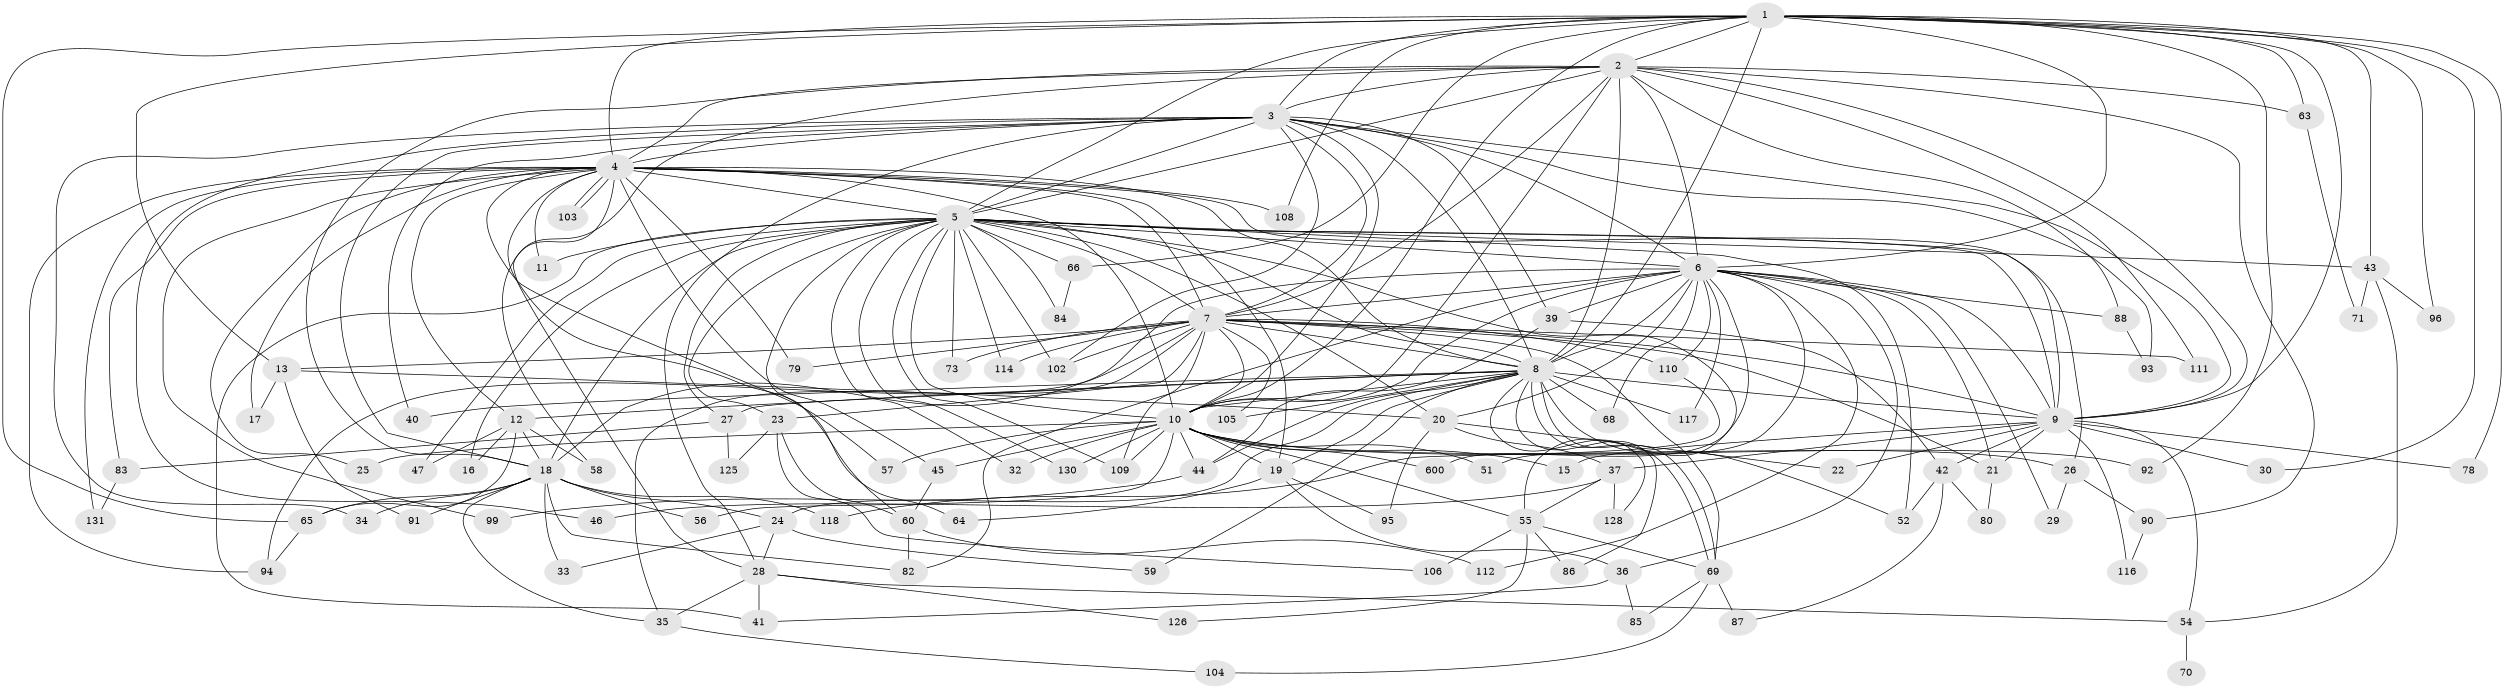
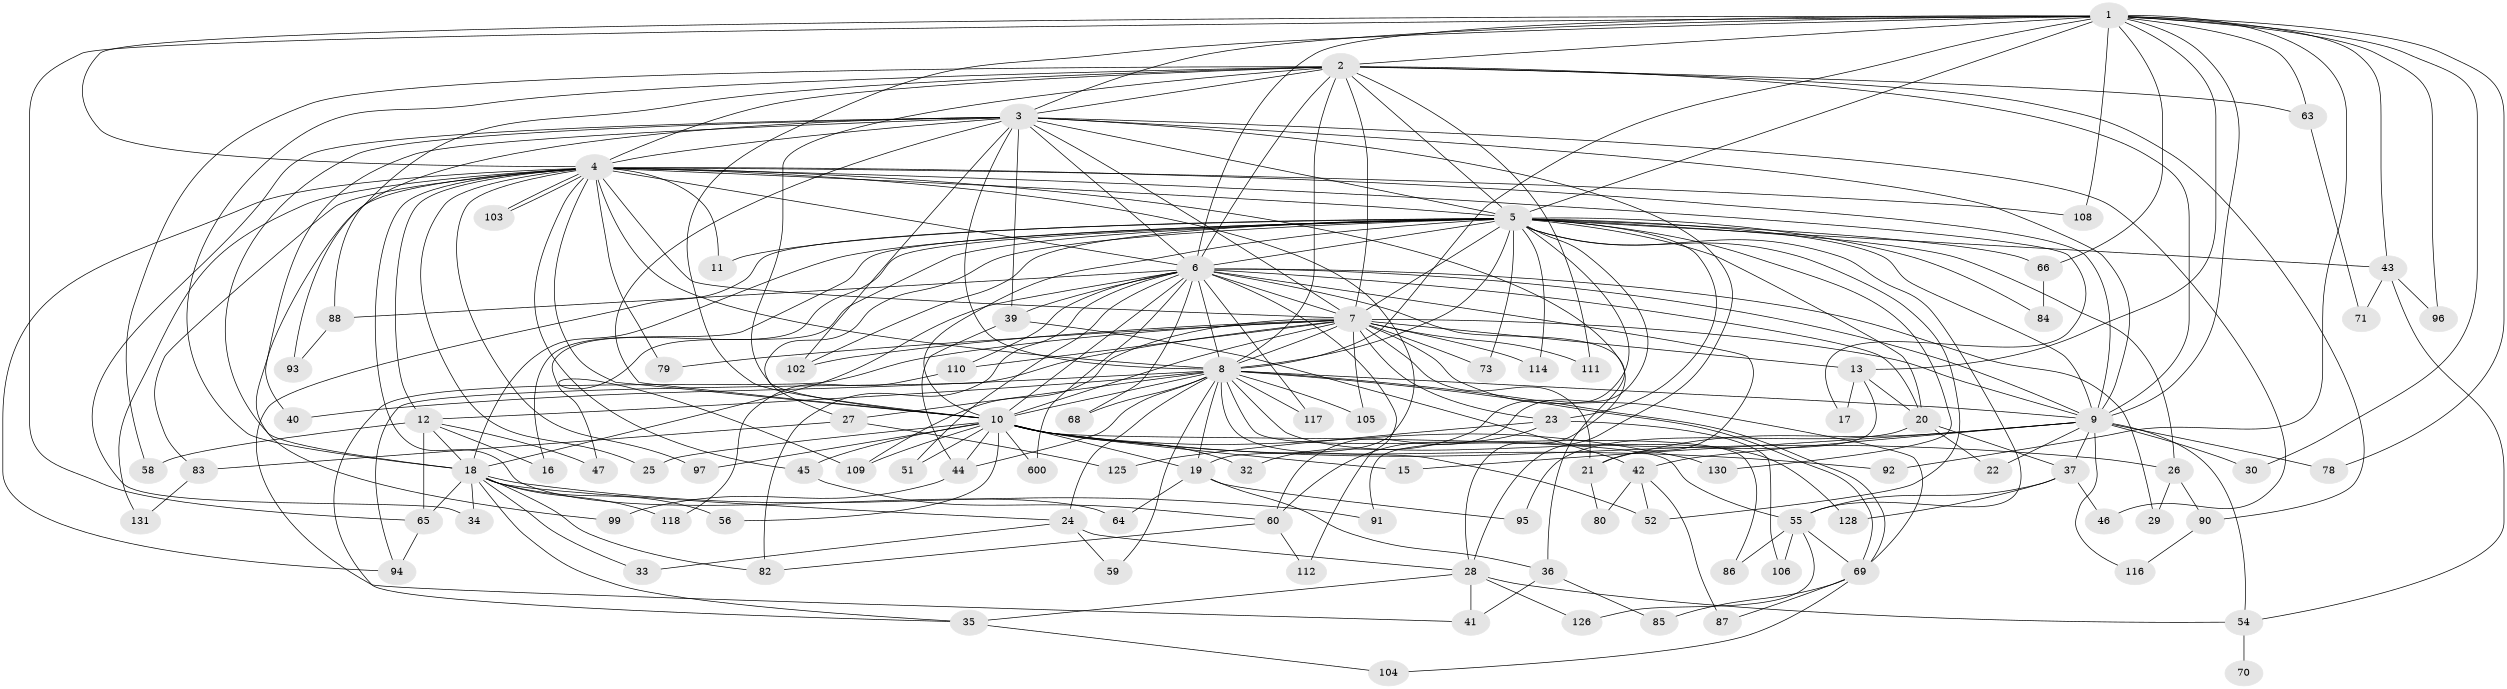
none -> (895, 218)
(888, 471) -> (700, 471)
